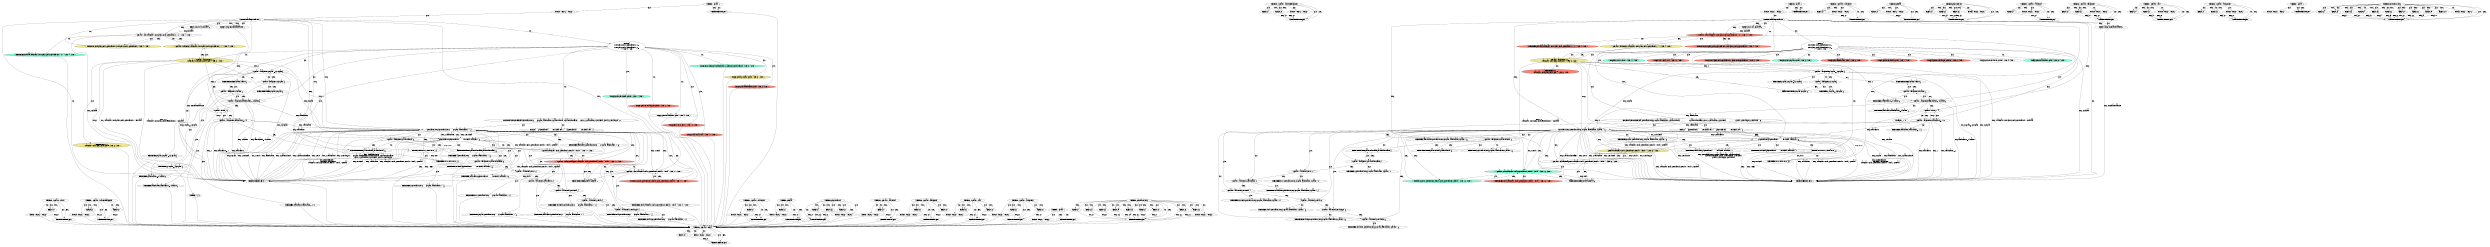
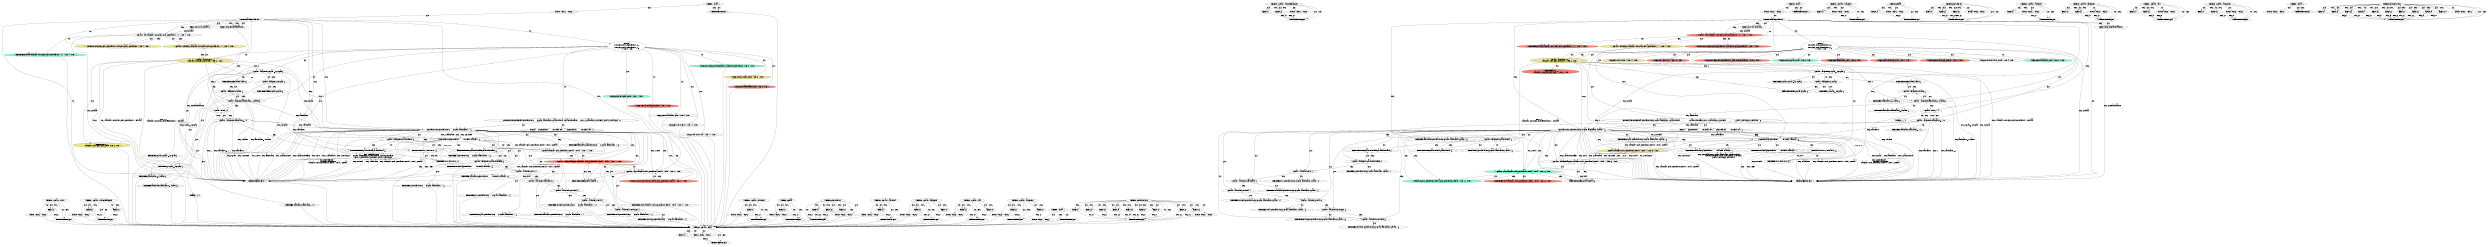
(1624, 60) -> (1624, 60)
(684, 125) -> (684, 125)
(701, 135) -> (701, 135)
